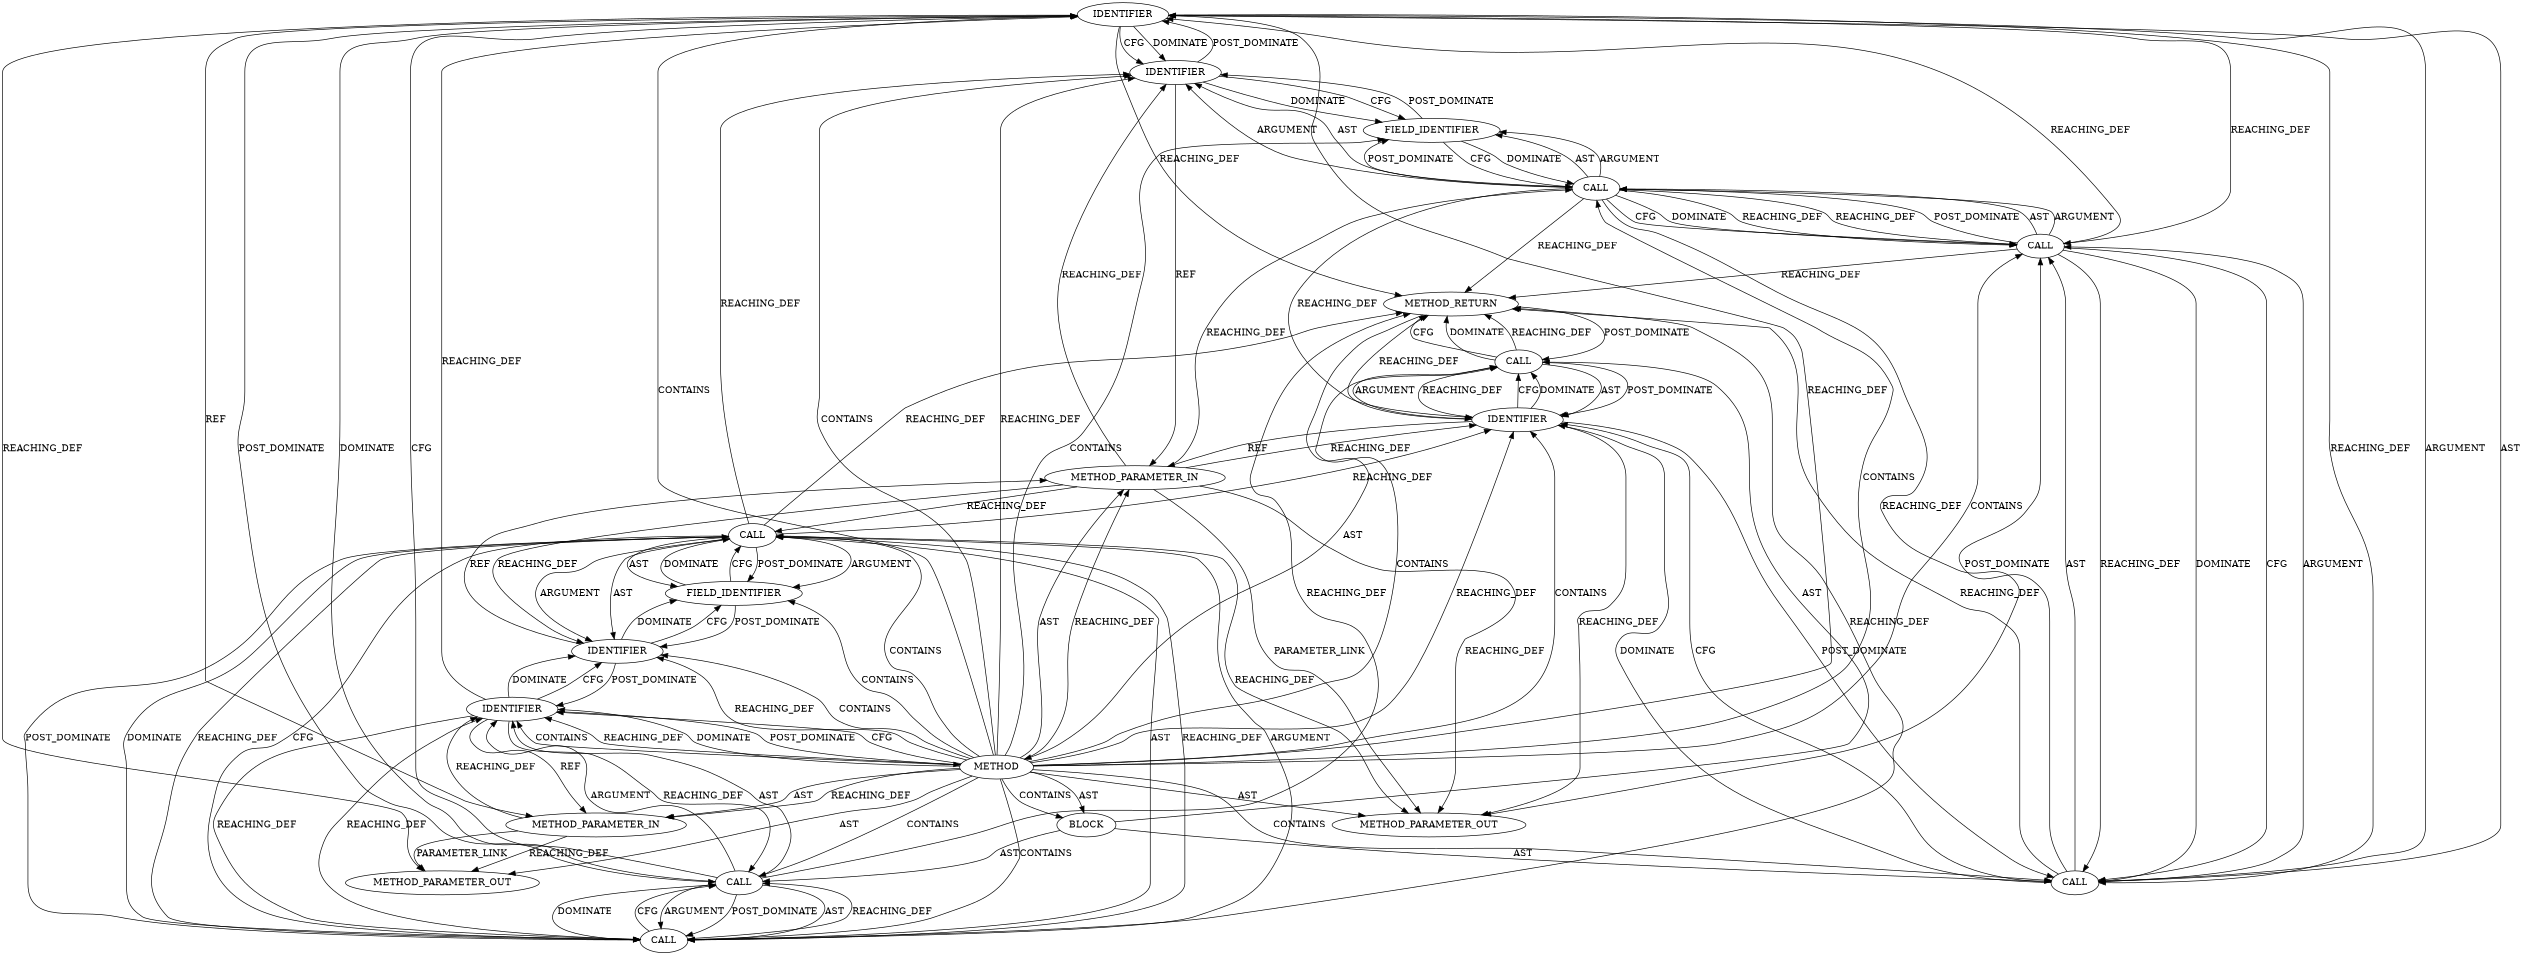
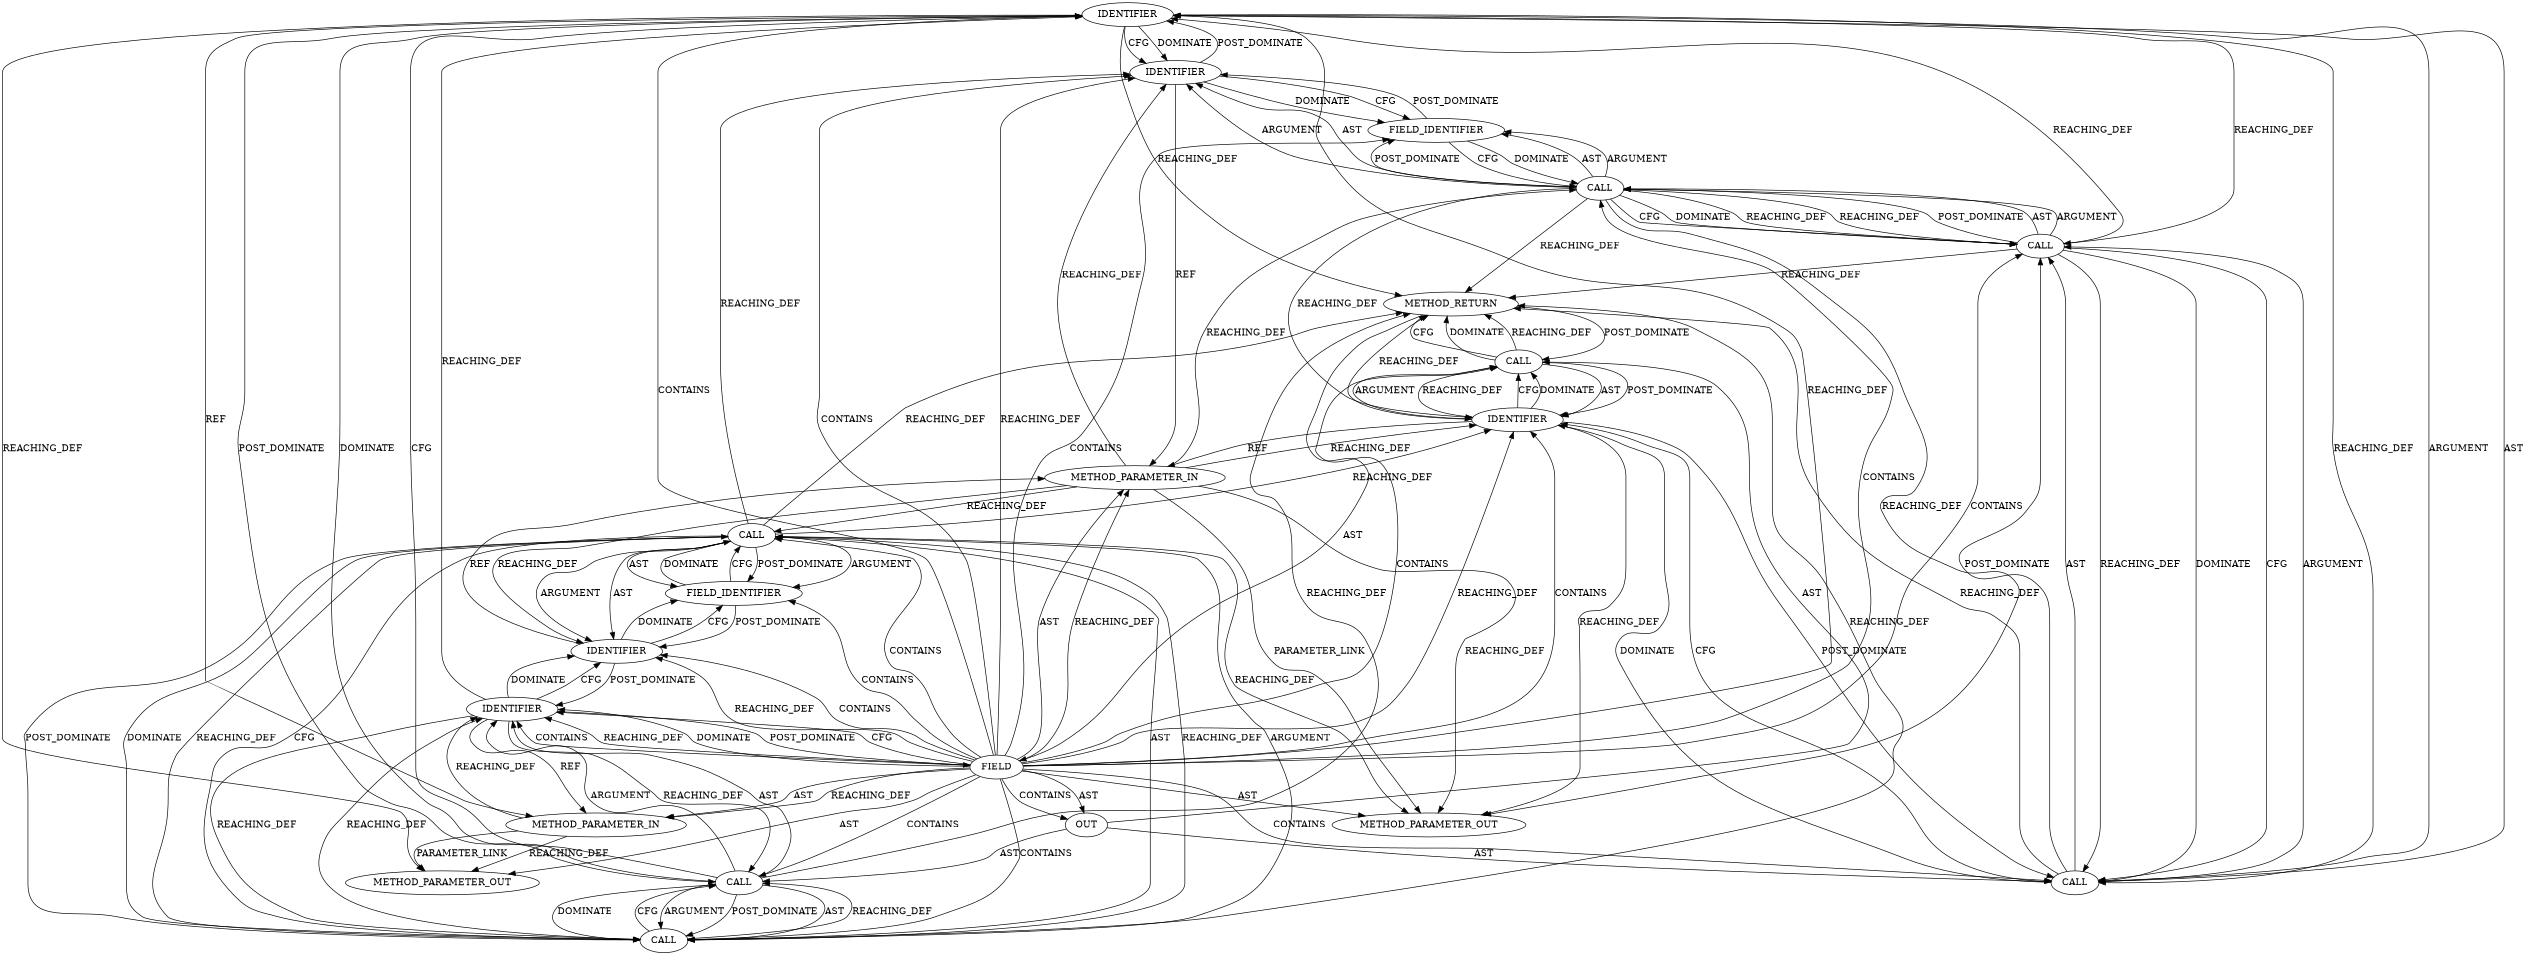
(997, 767) -> (997, 767)
(1086, 825) -> (1086, 825)
